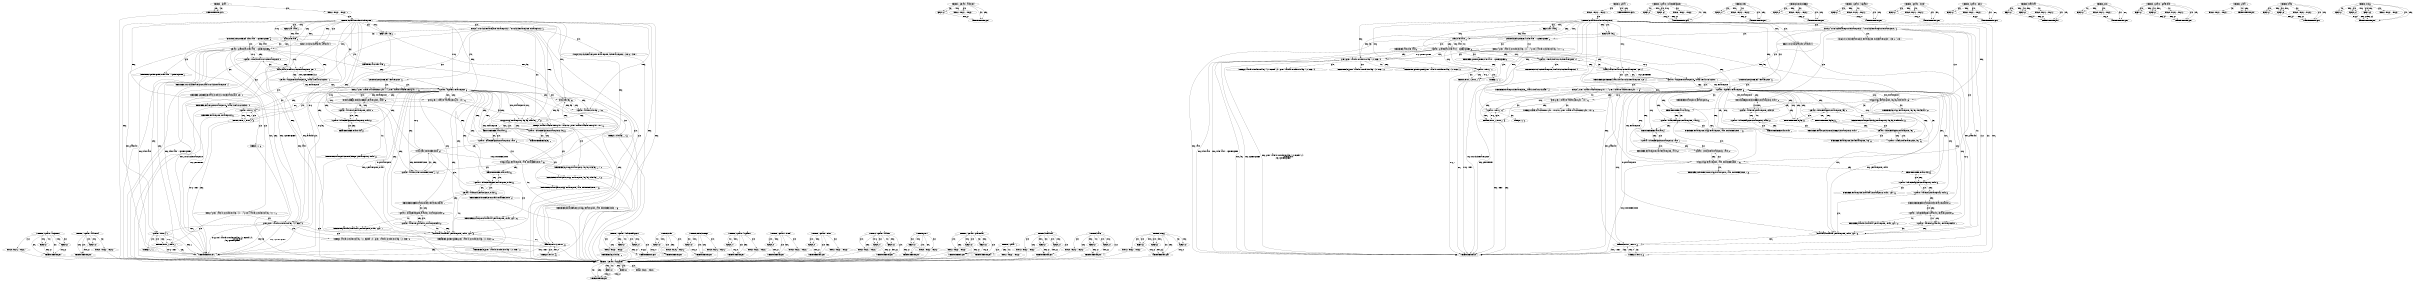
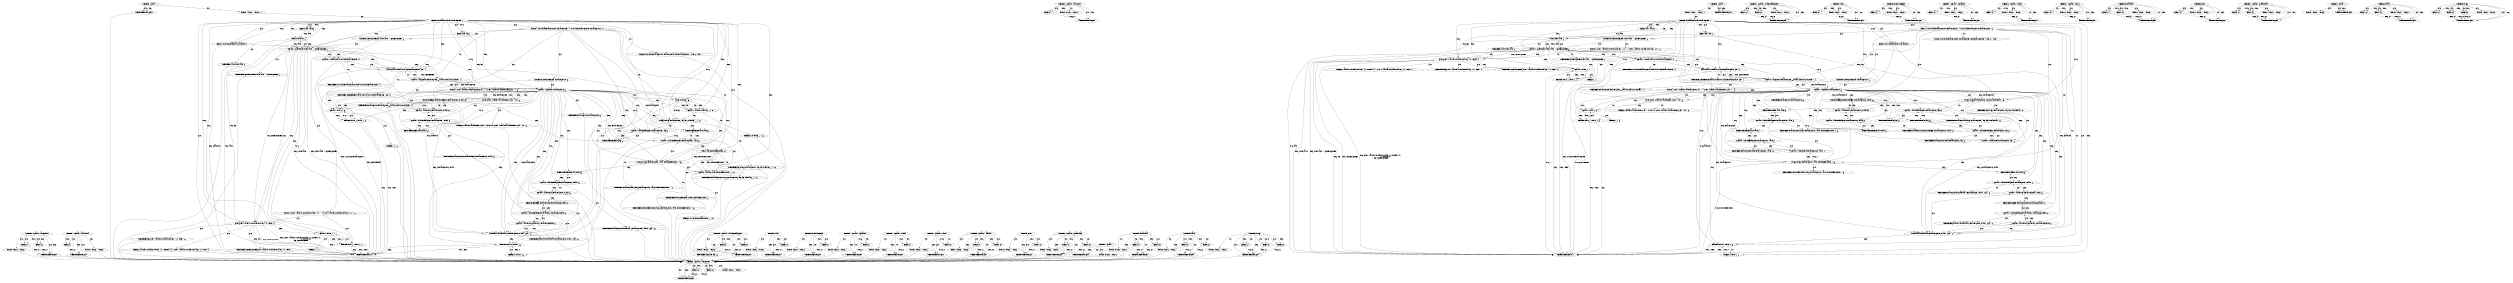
none -> (692, 106)
(1720, 157) -> (1815, 157)
none -> (698, 218)
